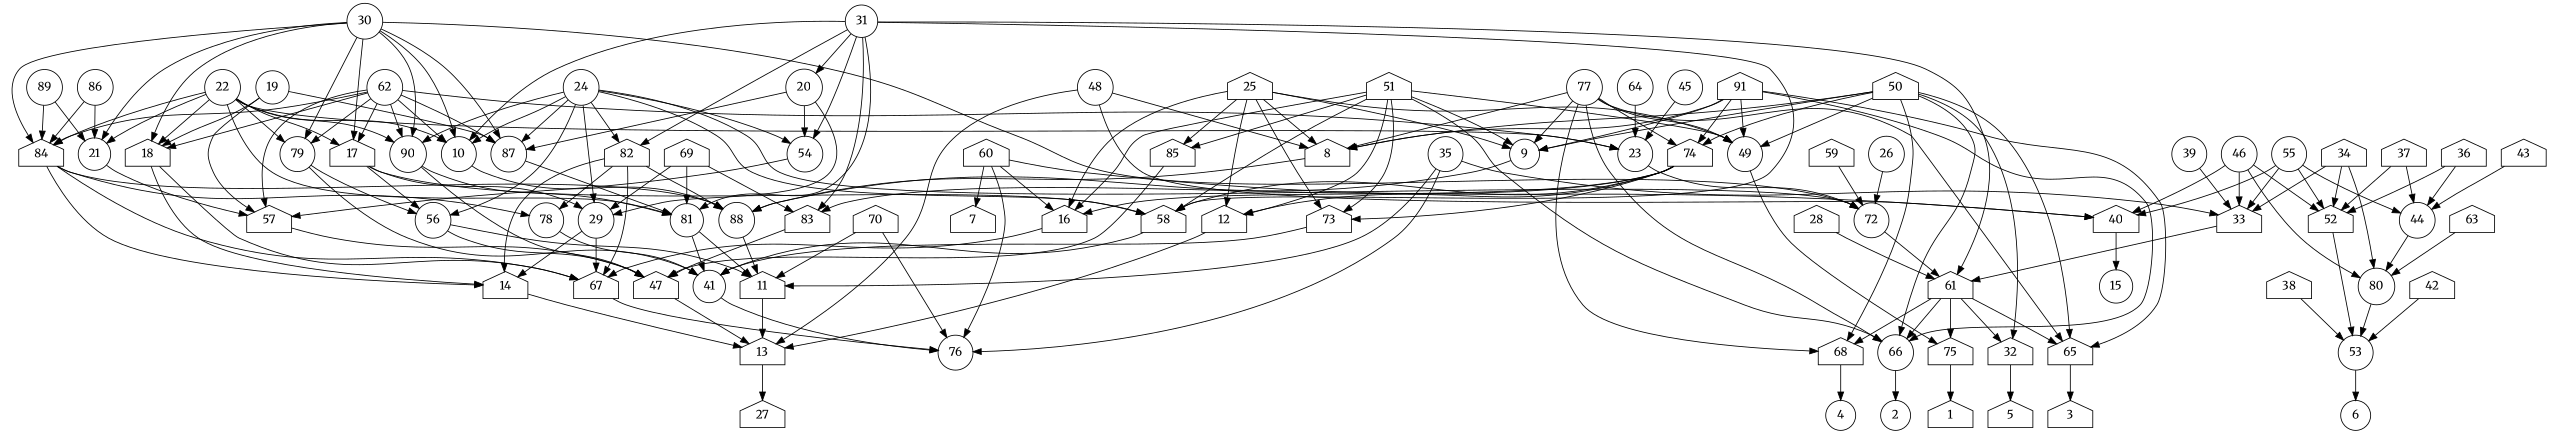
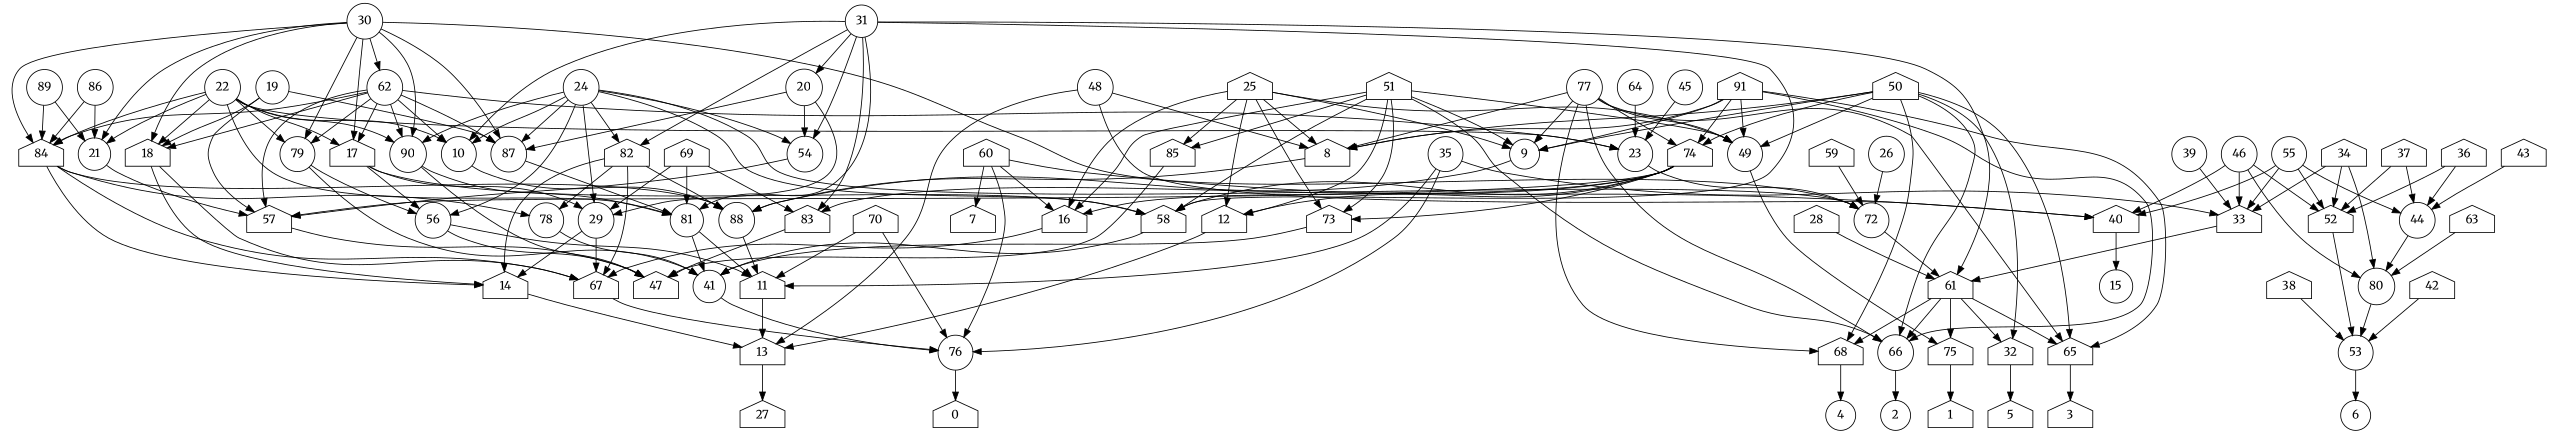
(427, 72) -> (374, 50)
none -> (988, 198)
(703, 316) -> none
none -> (955, 415)
